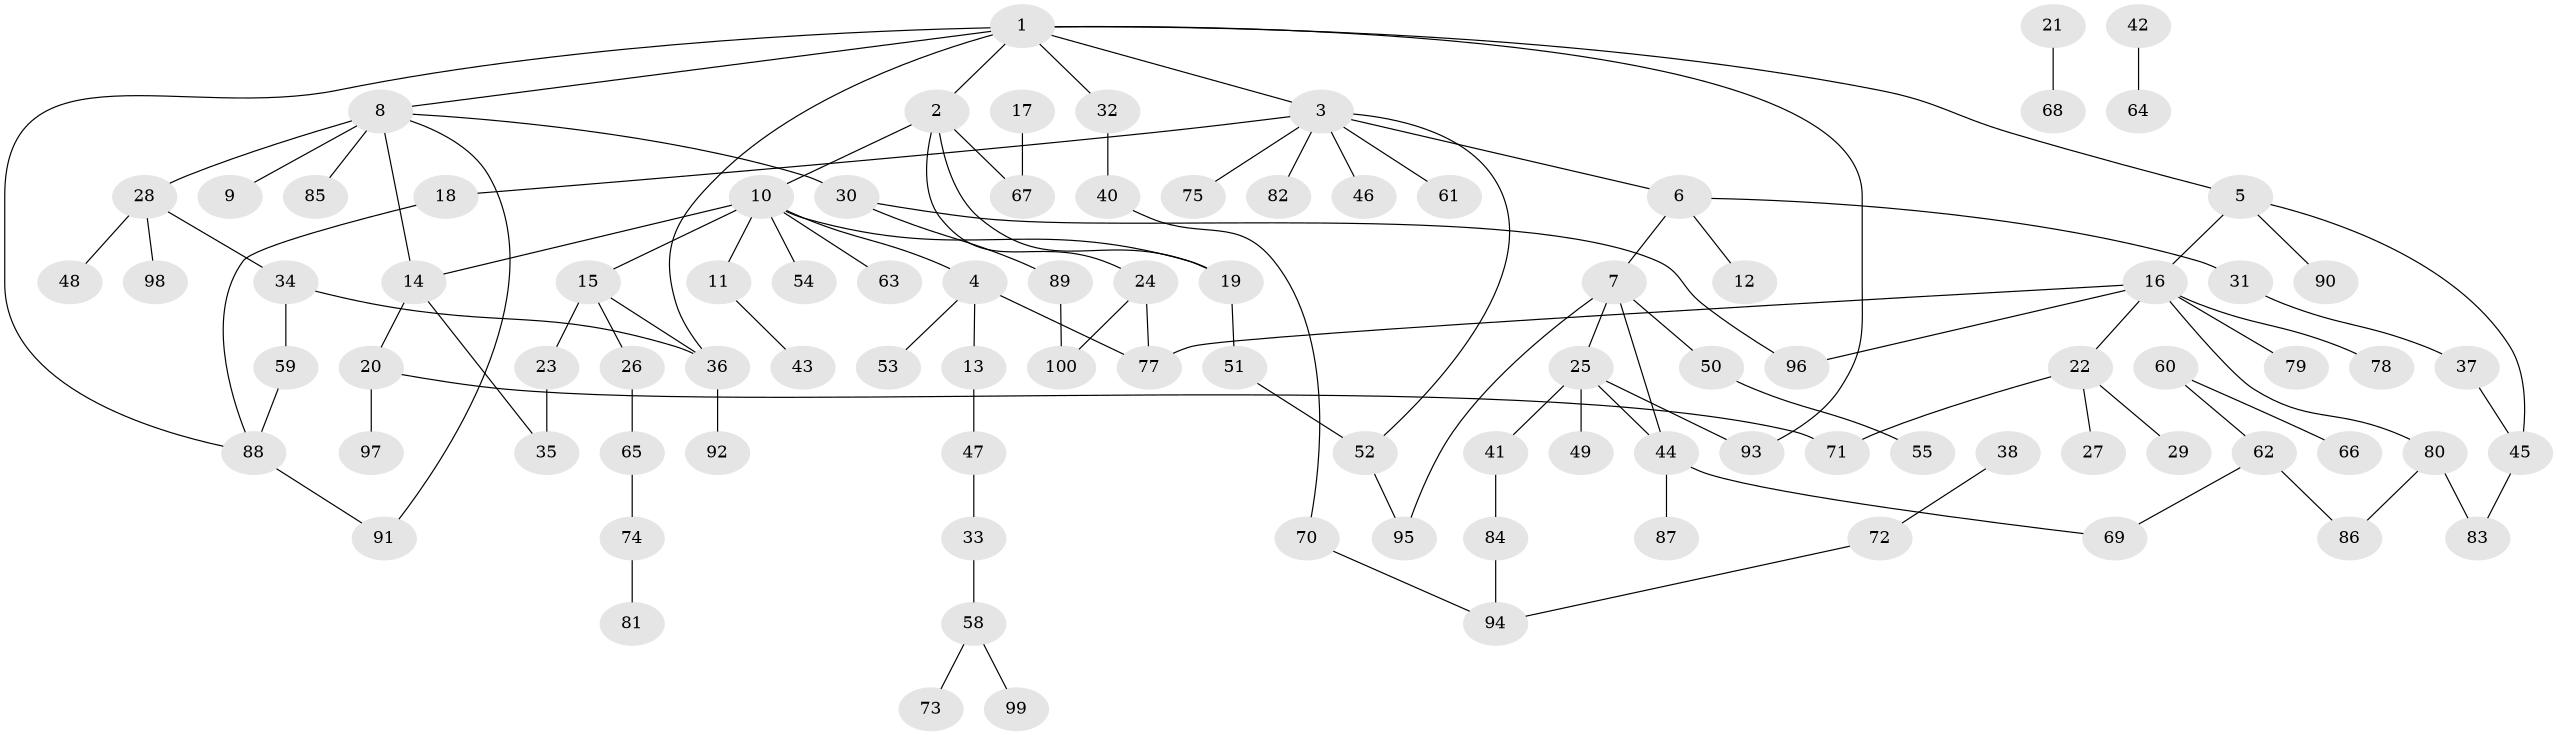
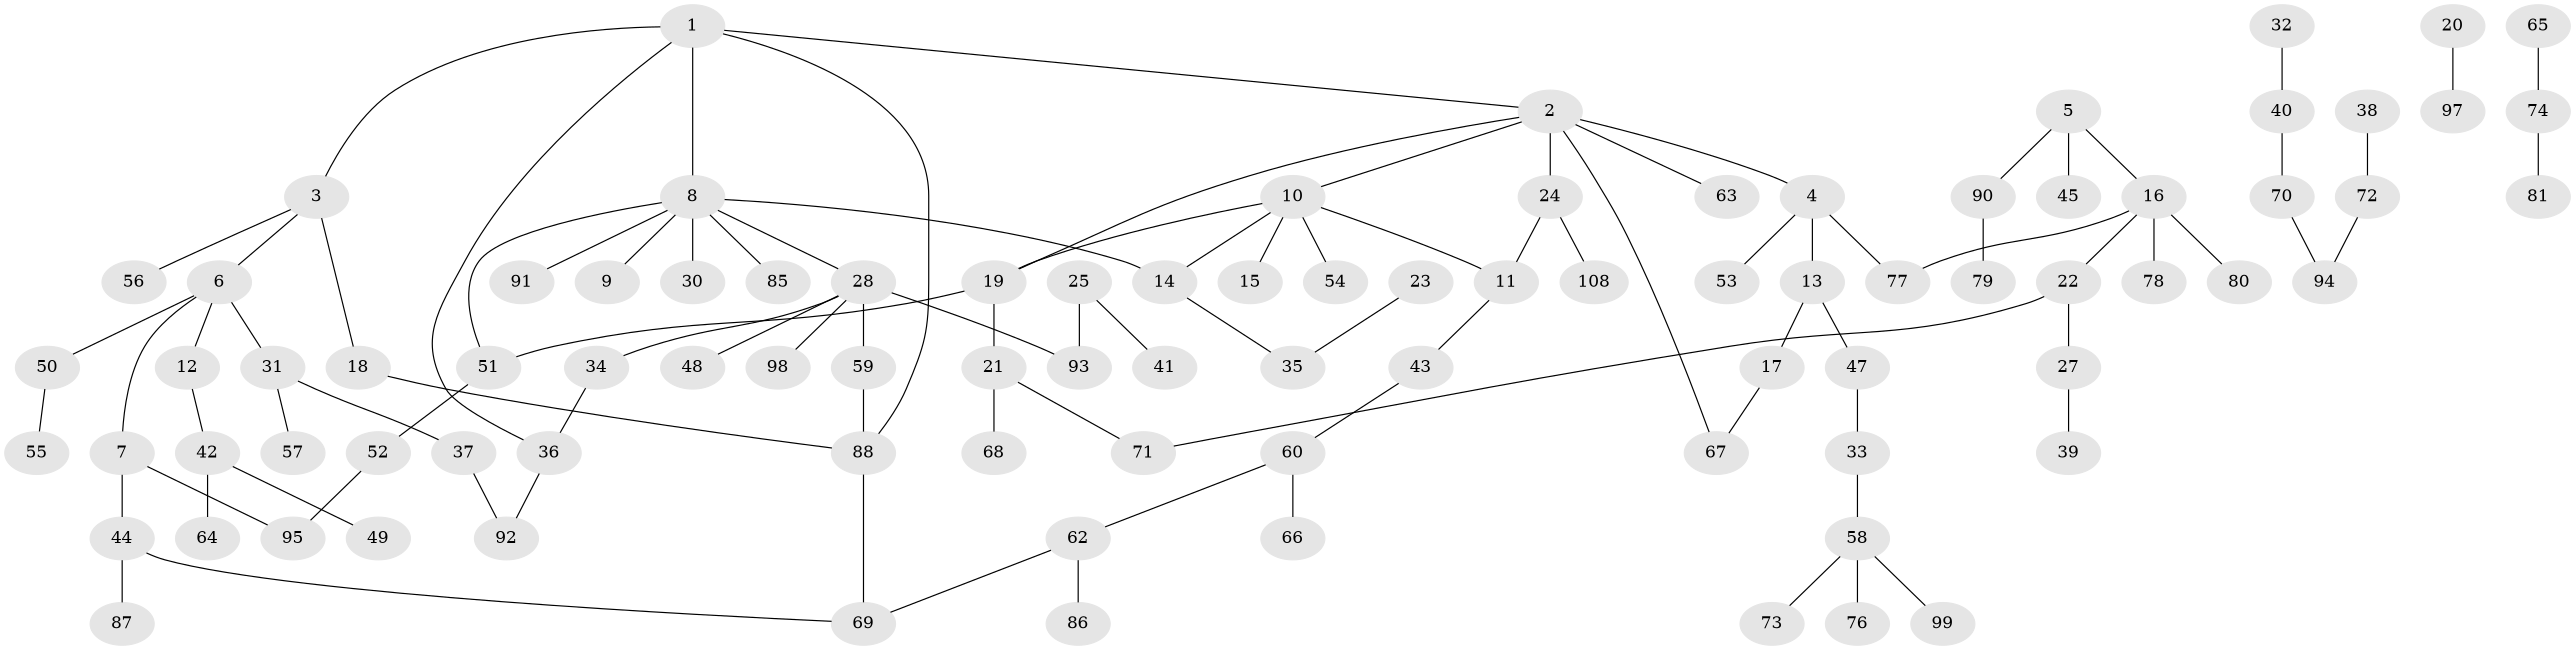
(1641, 55) -> none
(1622, 64) -> (974, 322)
(1065, 69) -> none
(1193, 197) -> none
(1279, 197) -> none
(1364, 197) -> (134, 282)
(1449, 197) -> none
none -> (524, 235)
(826, 240) -> (1638, 154)
(872, 241) -> (1685, 148)
(1508, 246) -> none
(1060, 282) -> none
none -> (994, 321)
(286, 325) -> (863, 325)
(393, 325) -> none
(653, 325) -> none
(1148, 325) -> (1528, 240)
(1598, 325) -> none
(1663, 325) -> (133, 325)
none -> (1792, 325)
(2226, 325) -> (1983, 240)
(564, 331) -> none
(632, 368) -> none
(1062, 368) -> (1594, 282)
(1797, 368) -> none
(1109, 395) -> (1069, 410)
none -> (1369, 402)
none -> (197, 410)
(2494, 410) -> (485, 496)
(1581, 413) -> (293, 496)
(1630, 416) -> none
none -> (293, 453)
none -> (2069, 453)
(2179, 453) -> none
(319, 496) -> (863, 538)
(2393, 496) -> none
(1496, 538) -> none
(2478, 538) -> none
none -> (1857, 624)
